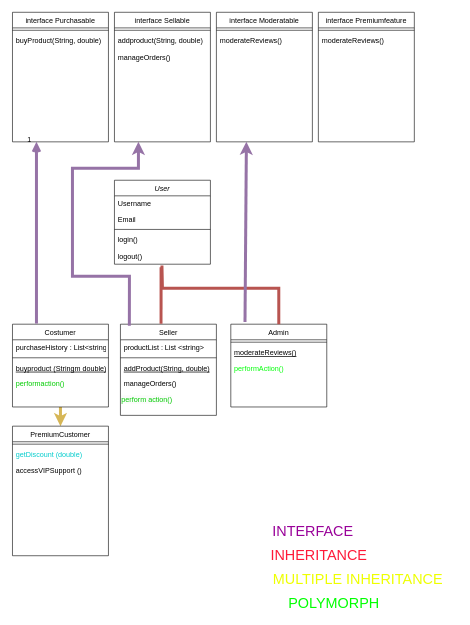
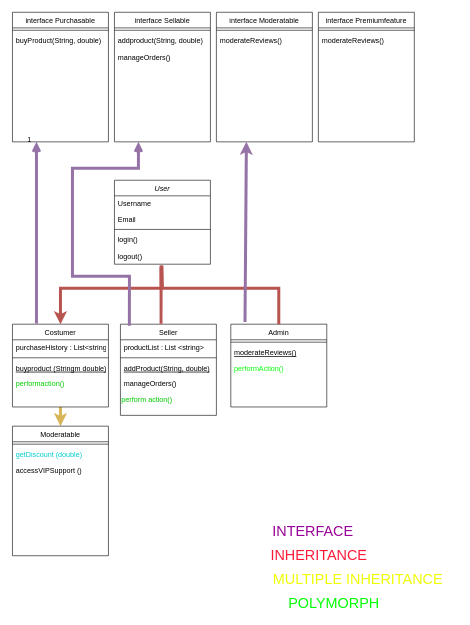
none -> (96, 288)
(129, 290) -> (129, 290)
(60, 434) -> (60, 434)
